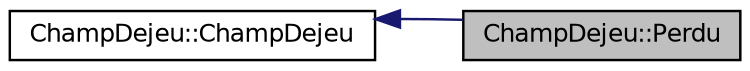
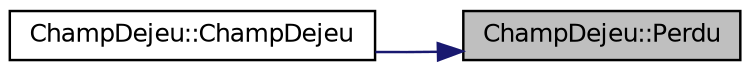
(431, 19) -> (407, 52)
